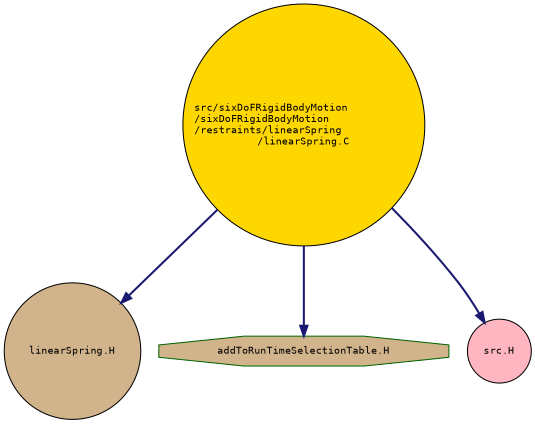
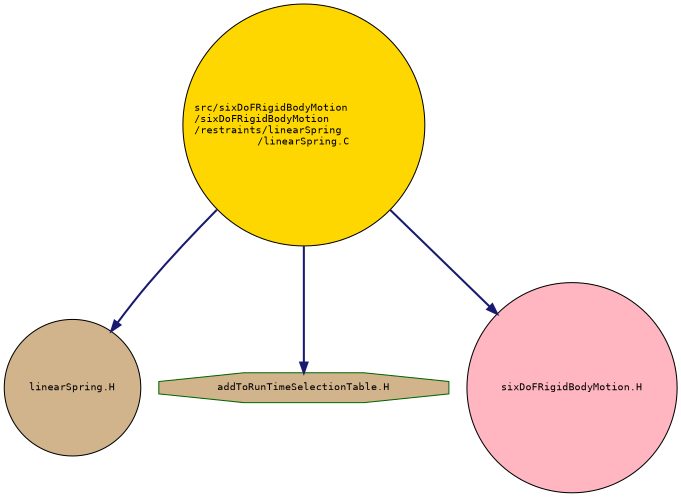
(499, 351) -> (572, 388)
